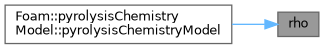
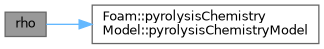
(248, 24) -> (63, 24)
